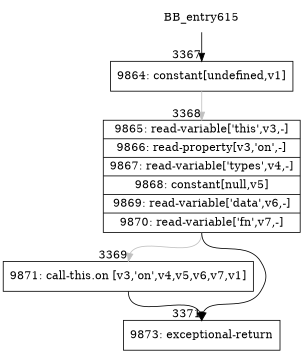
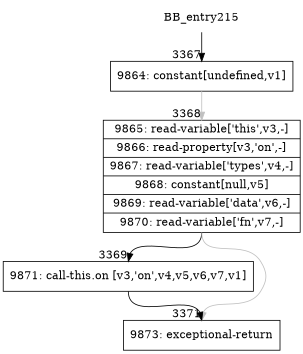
(202, 18) -> (202, 18)
(169, 247) -> (169, 247)
(265, 272) -> (265, 272)
